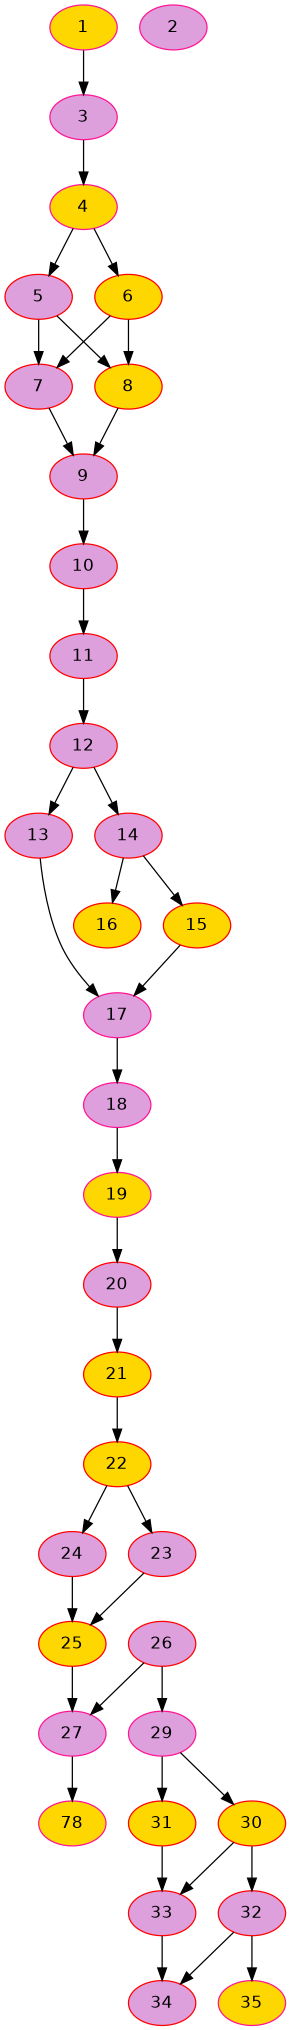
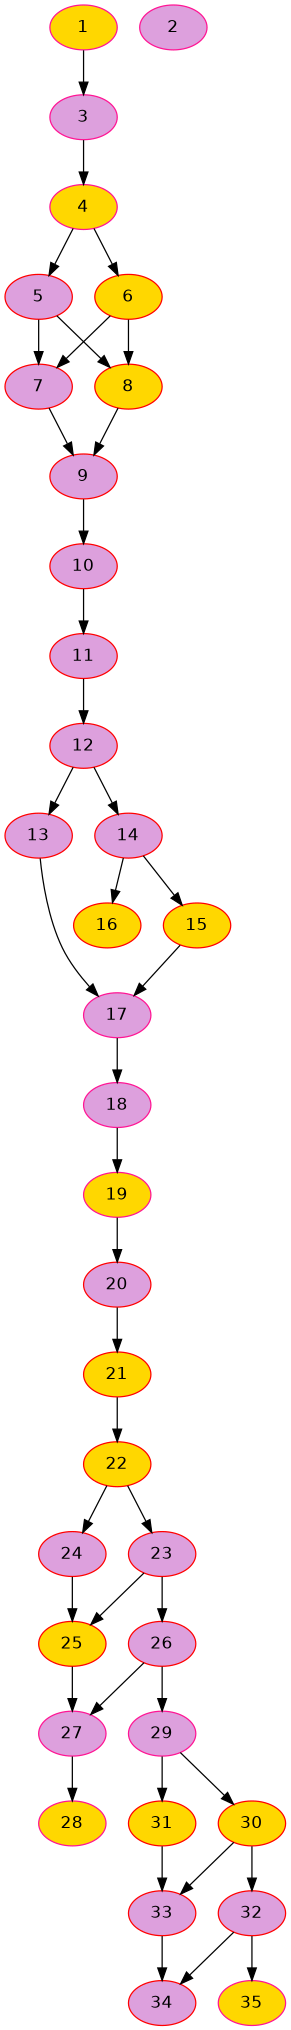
none -> (162, 1593)
(72, 1823) -> (72, 1823)
